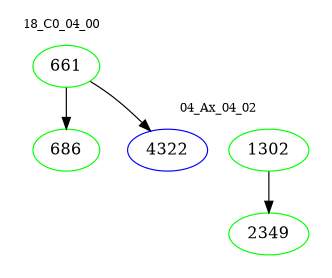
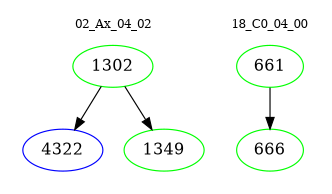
(126, 108) -> (91, 103)
(218, 109) -> (113, 25)
(66, 150) -> (270, 150)
(269, 234) -> (164, 150)
